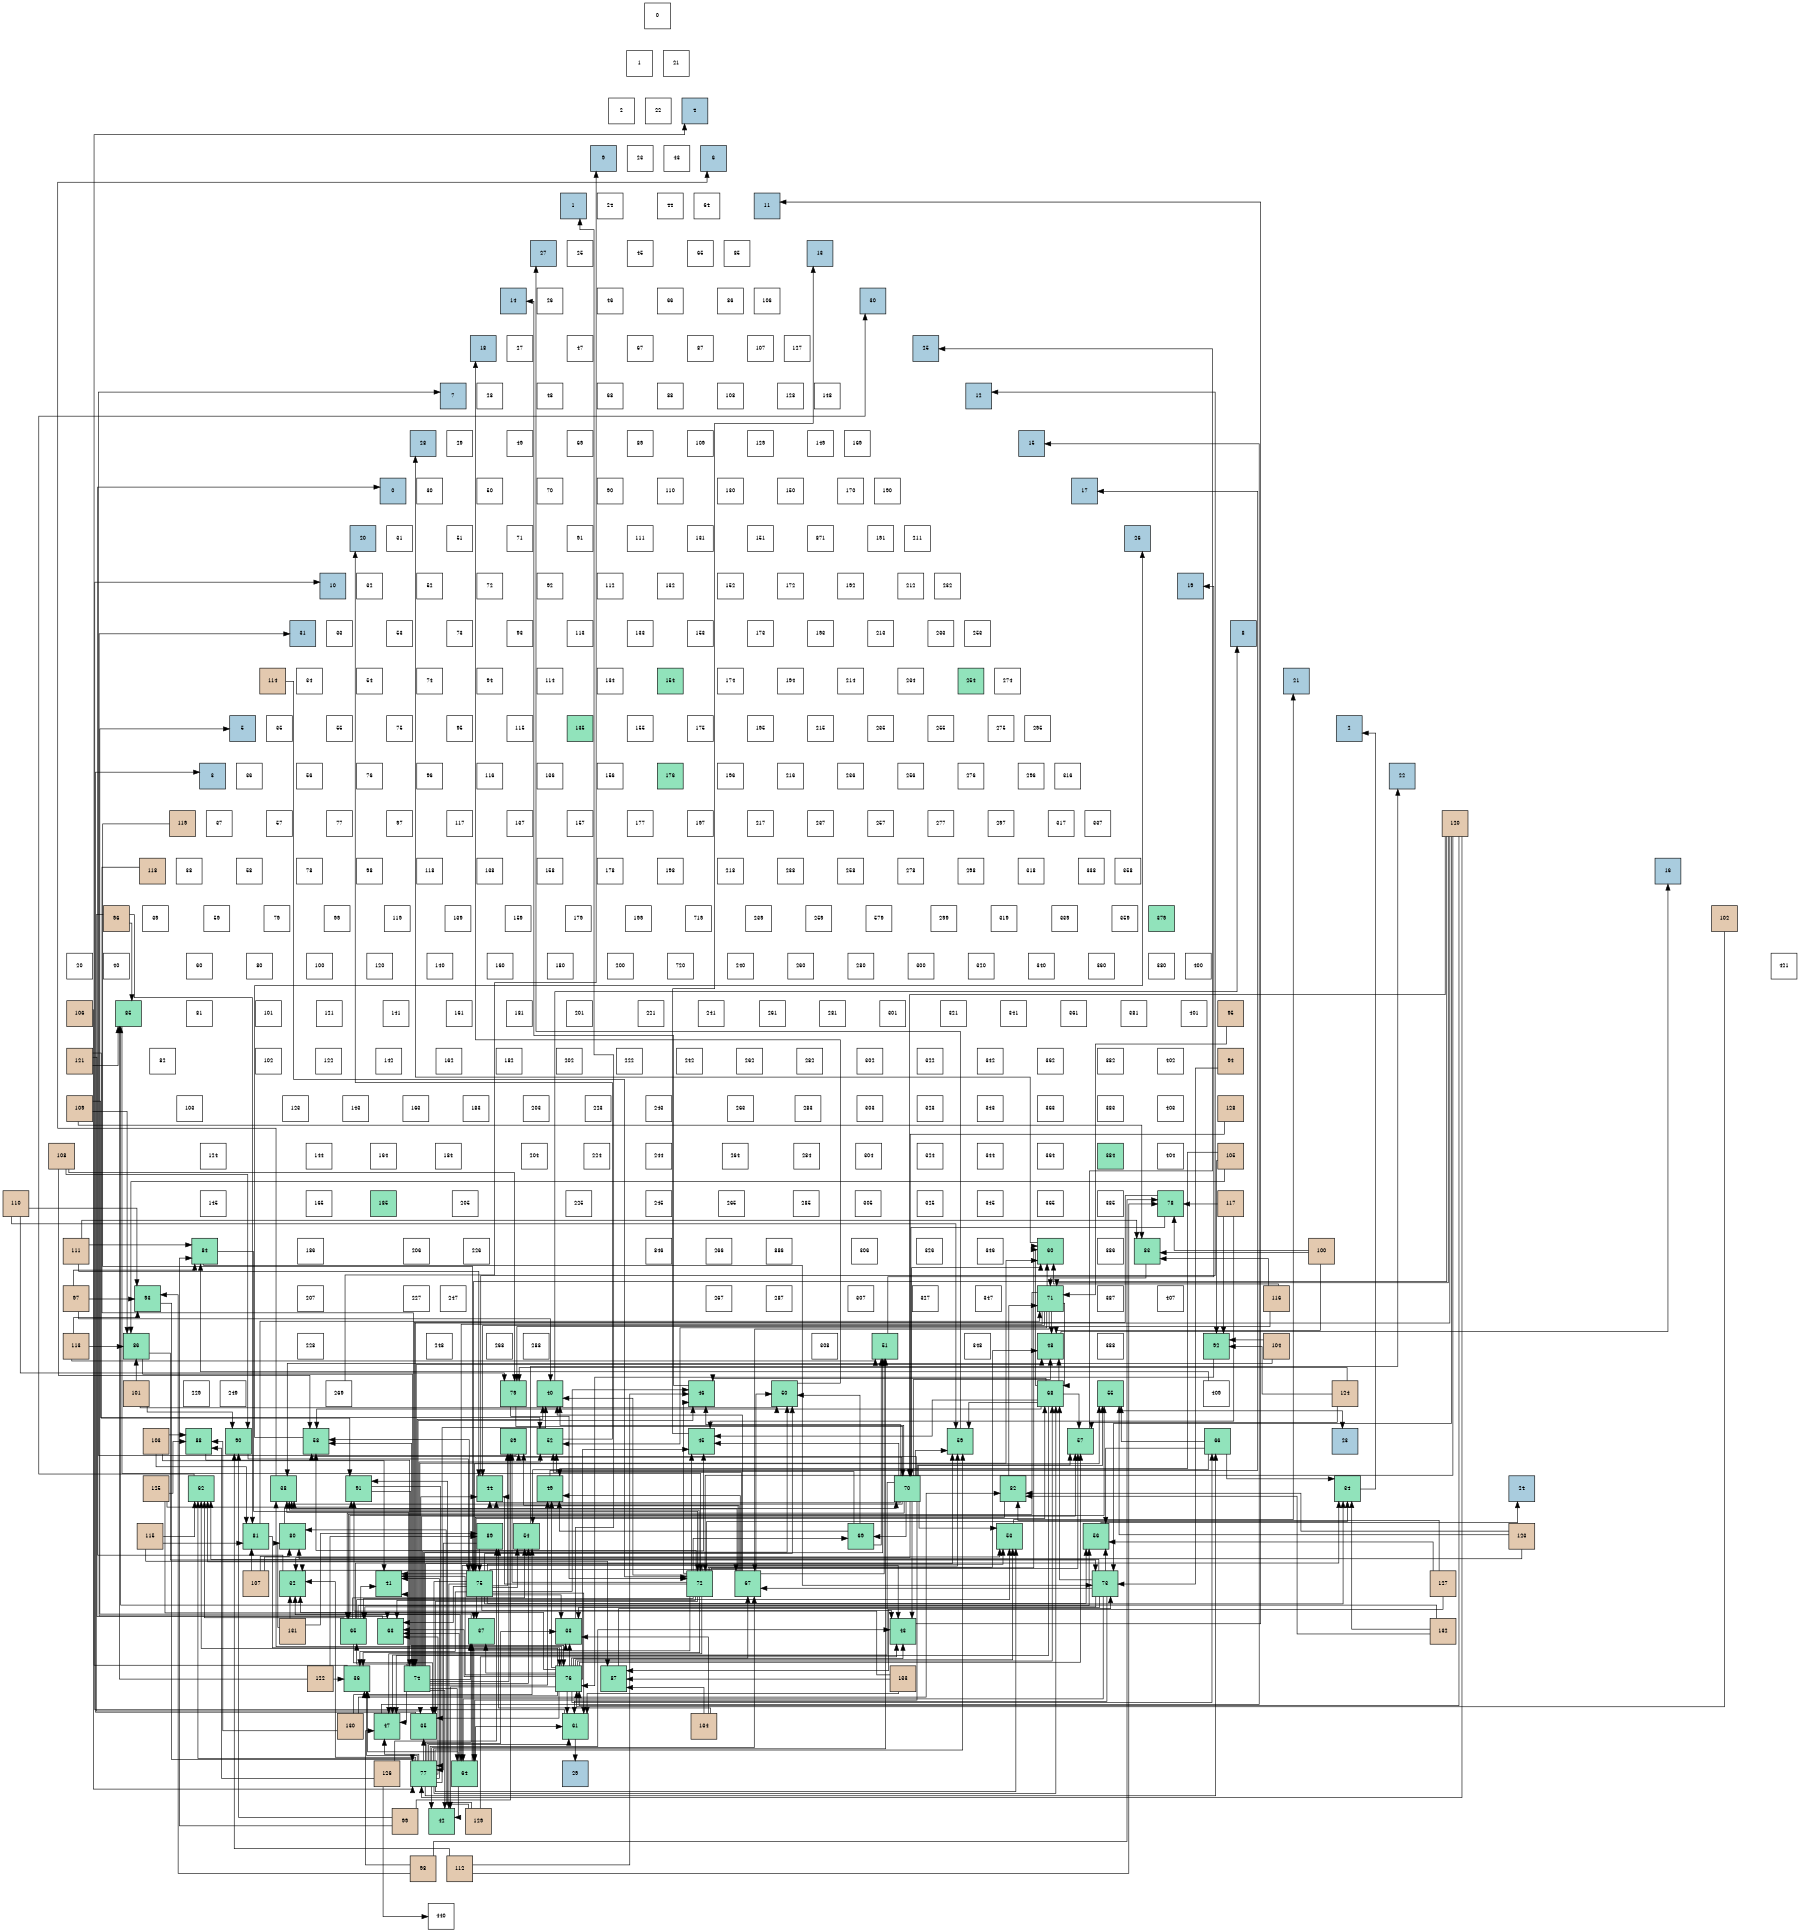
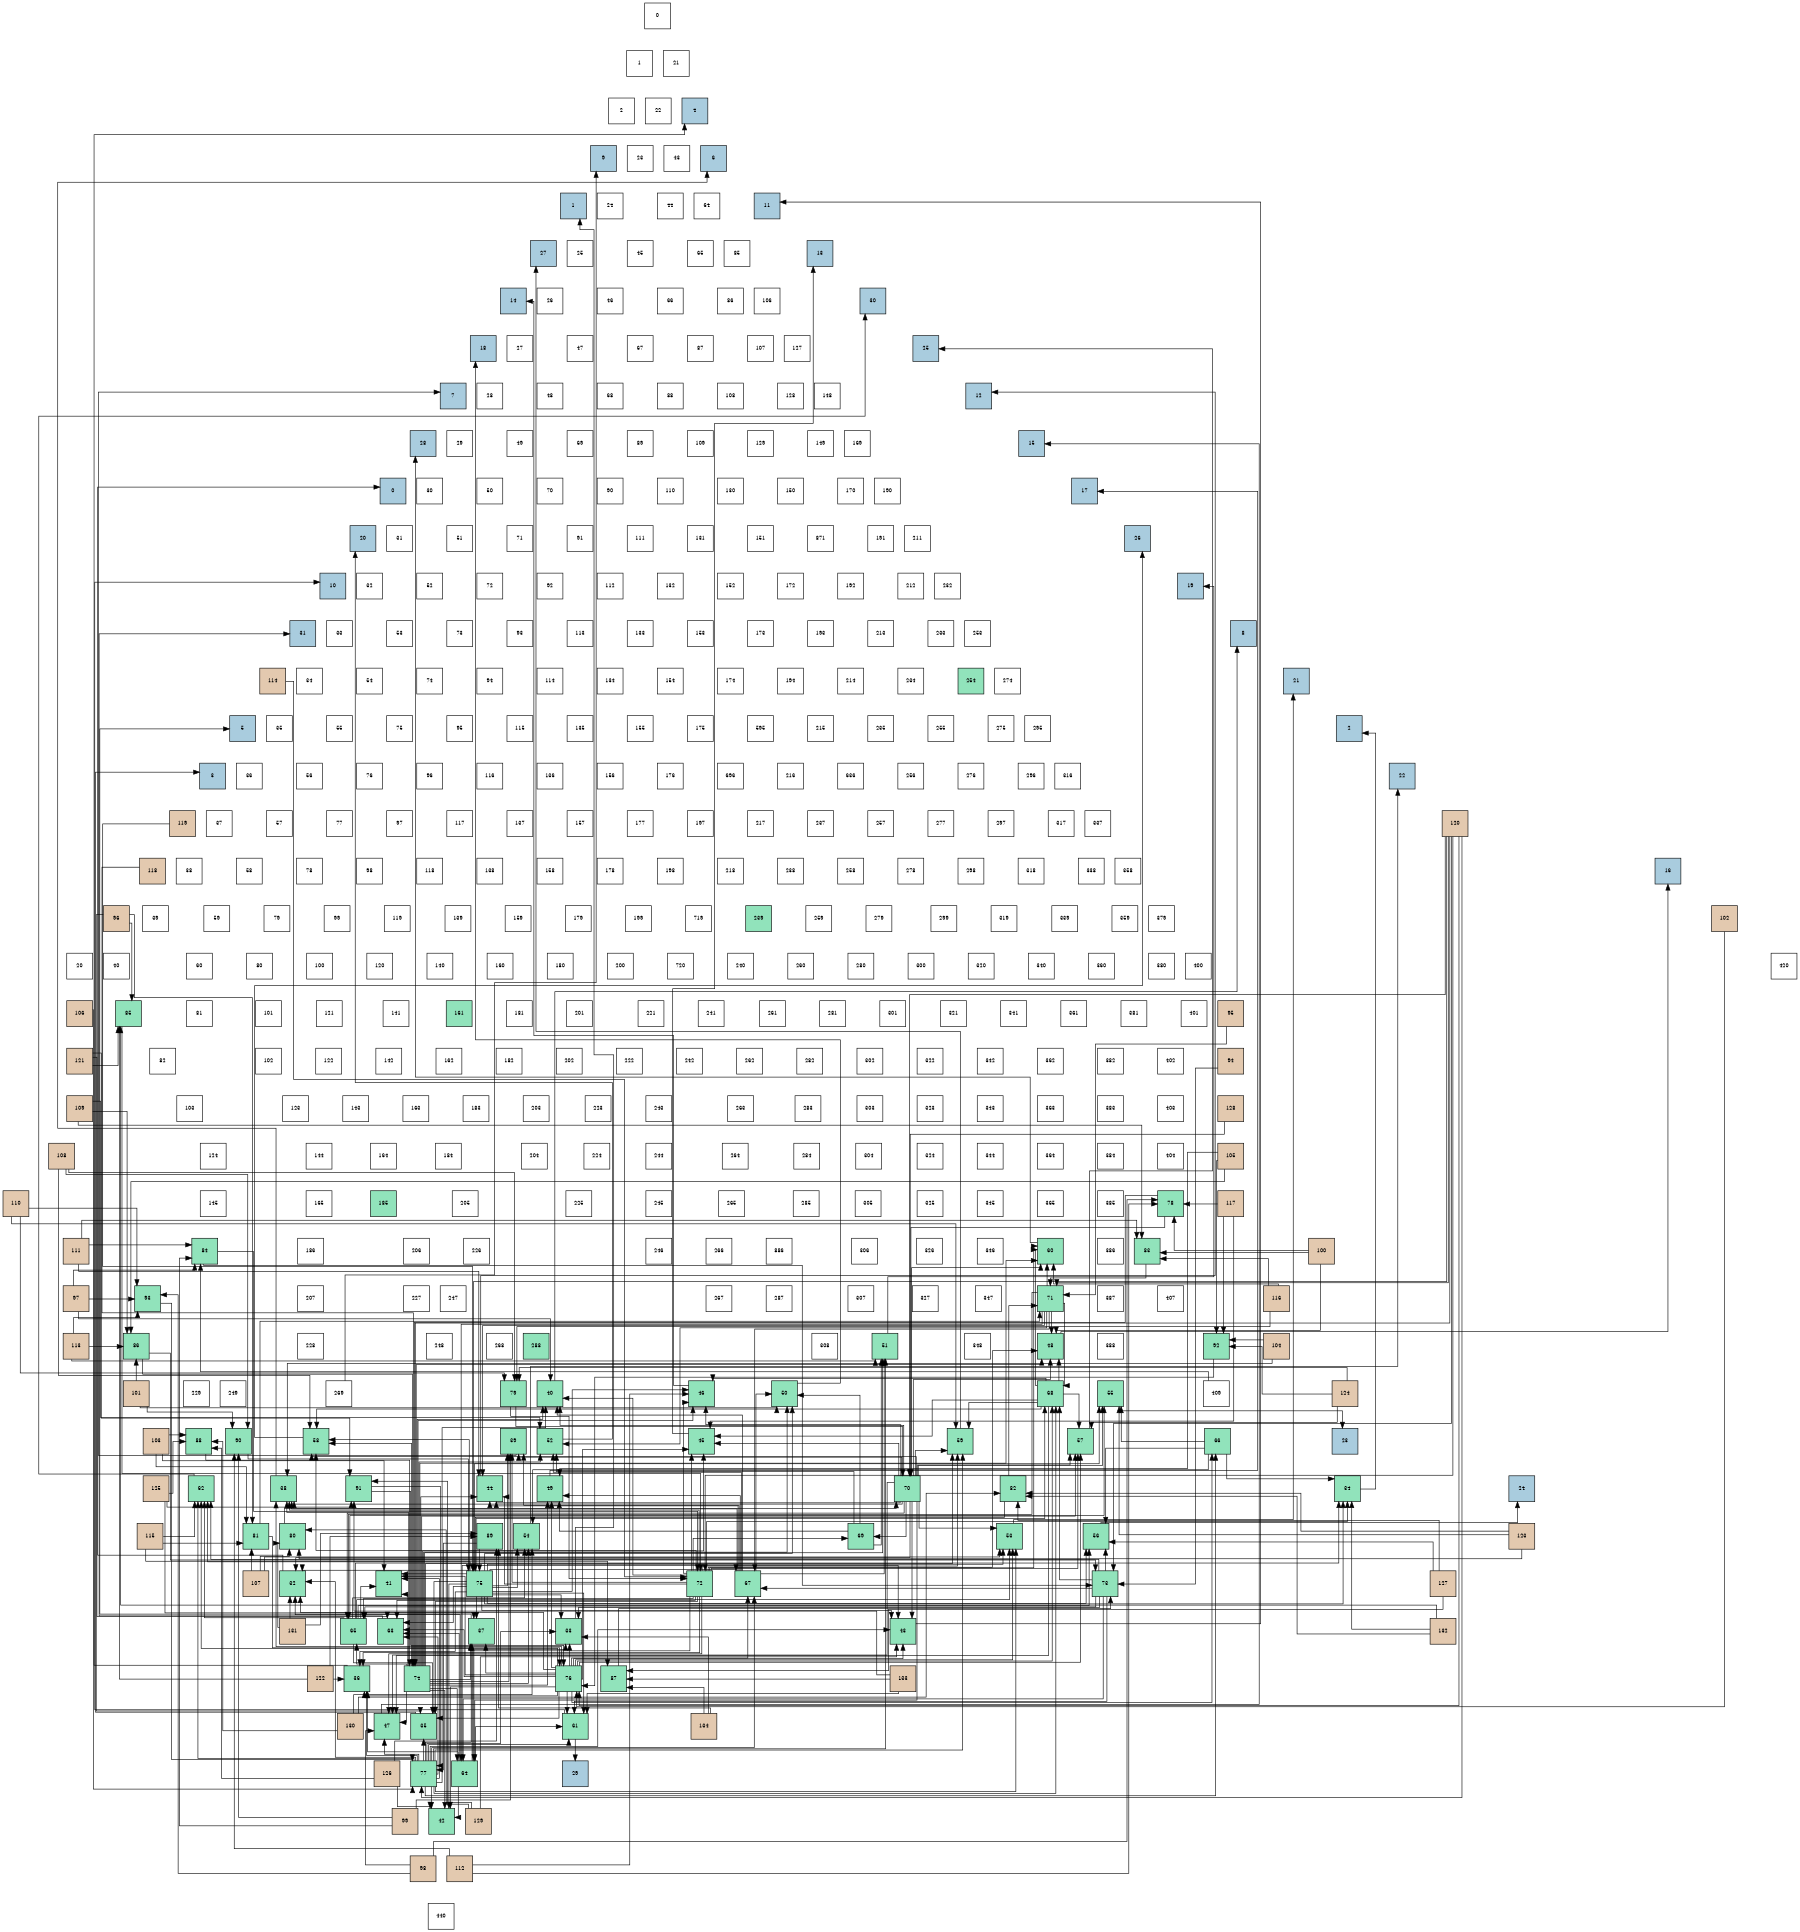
(670, 681) -> (670, 681)
(580, 729) -> (580, 729)
(760, 729) -> (760, 729)
(670, 776) -> (670, 776)
(730, 776) -> (730, 776)
(851, 776) -> (851, 776)
(759, 919) -> (759, 919)
(879, 919) -> (879, 919)
(1162, 919) -> (1162, 919)
(1784, 966) -> (1784, 966)
(459, 1014) -> (459, 1014)
(1110, 1156) -> (1110, 1156)
(659, 1251) -> (659, 1251)
(536, 1346) -> (536, 1346)
(383, 1880) -> (404, 1807)
